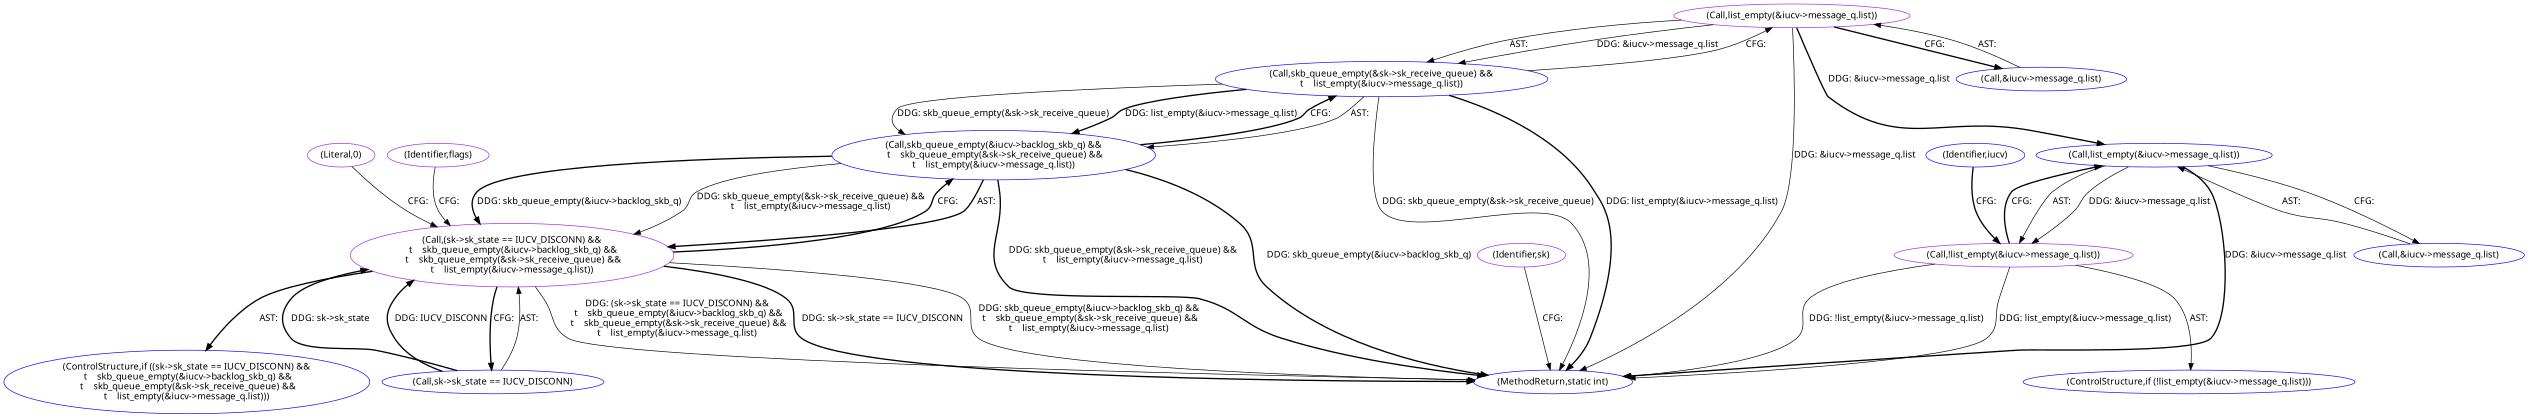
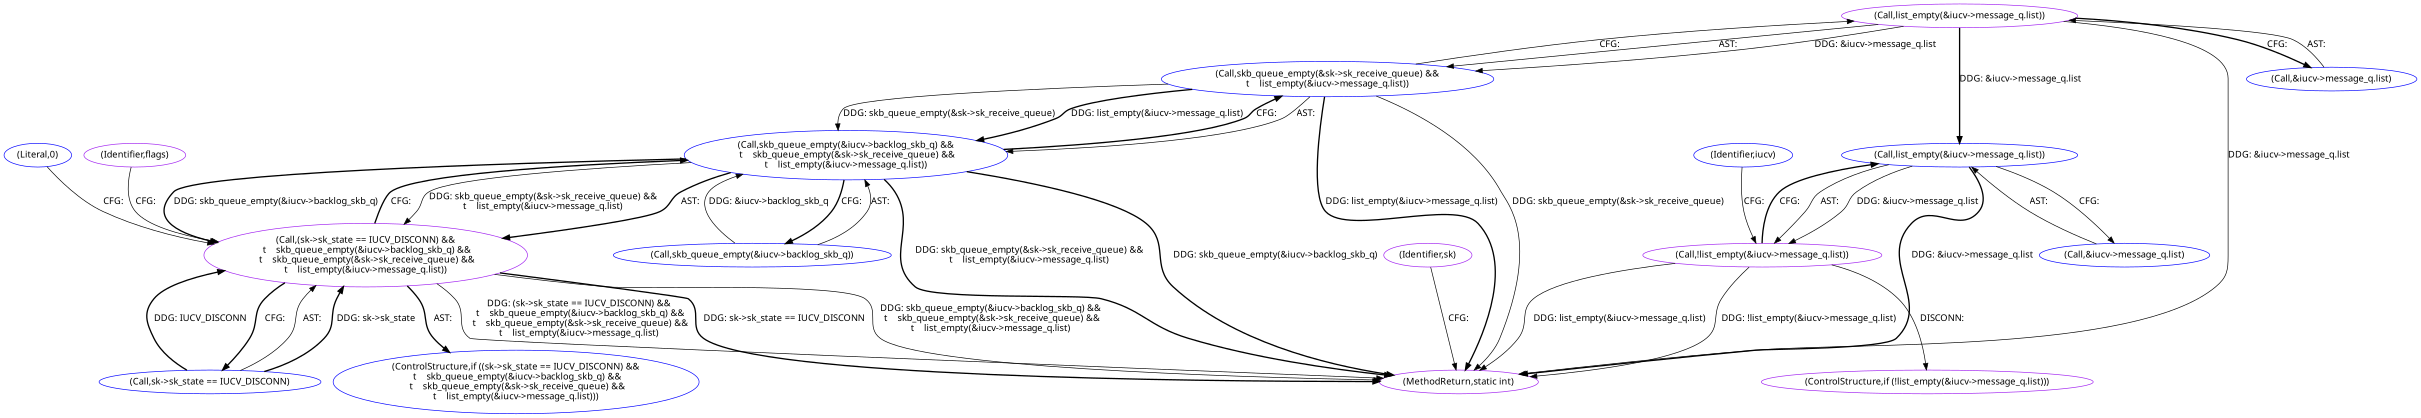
(341, 155) -> (38, 155)
(1974, 206) -> (1742, 203)
none -> (752, 255)
(2200, 319) -> (1943, 319)
(1553, 382) -> (1459, 382)
(2189, 382) -> (1927, 382)
